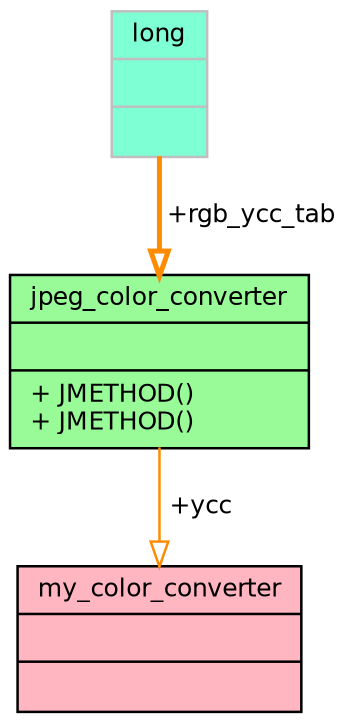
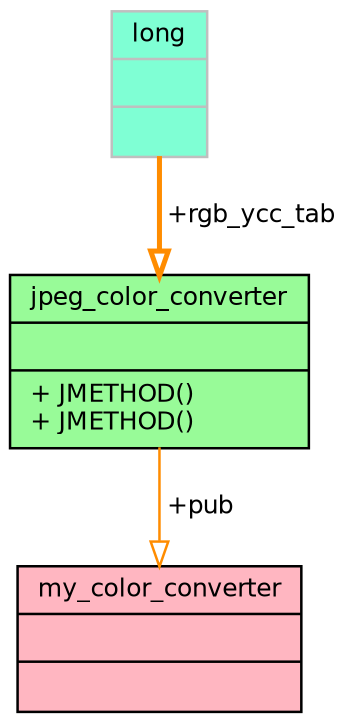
(197, 507) -> (197, 507)
